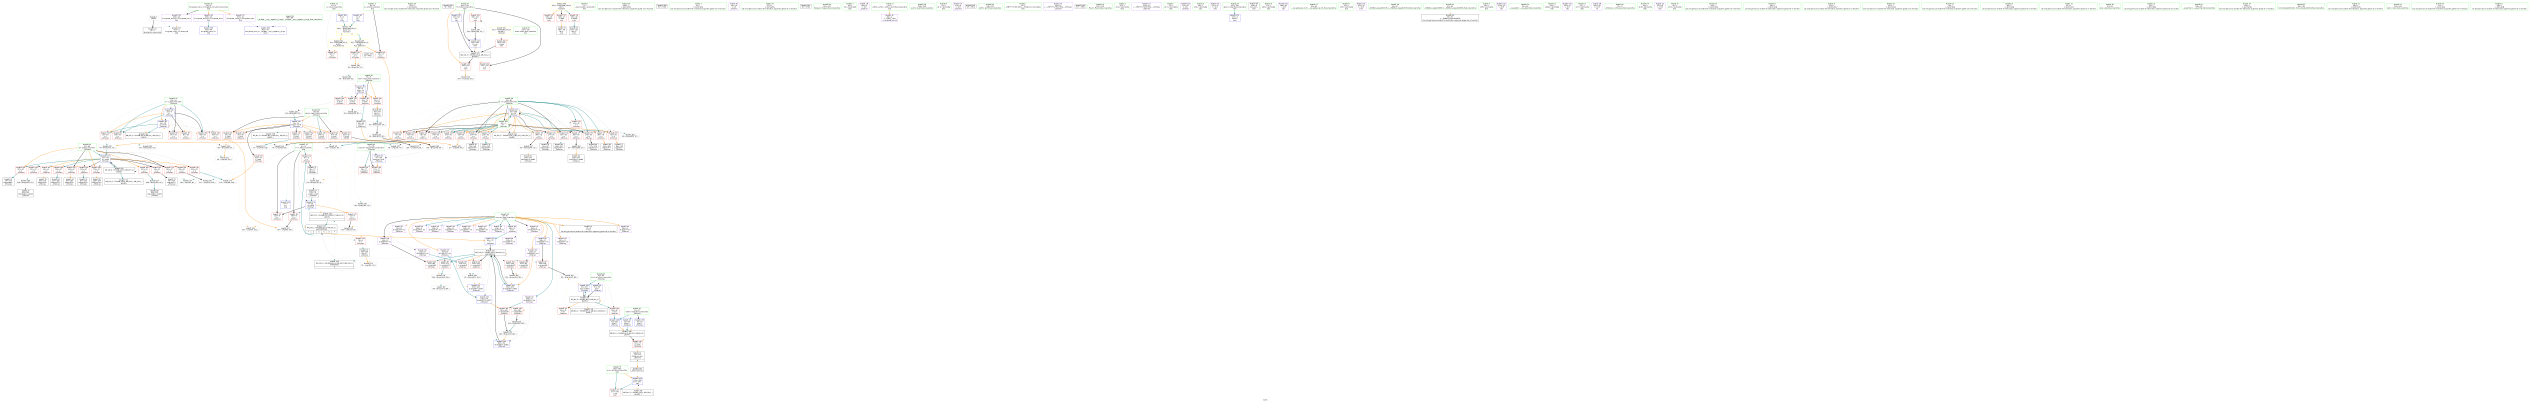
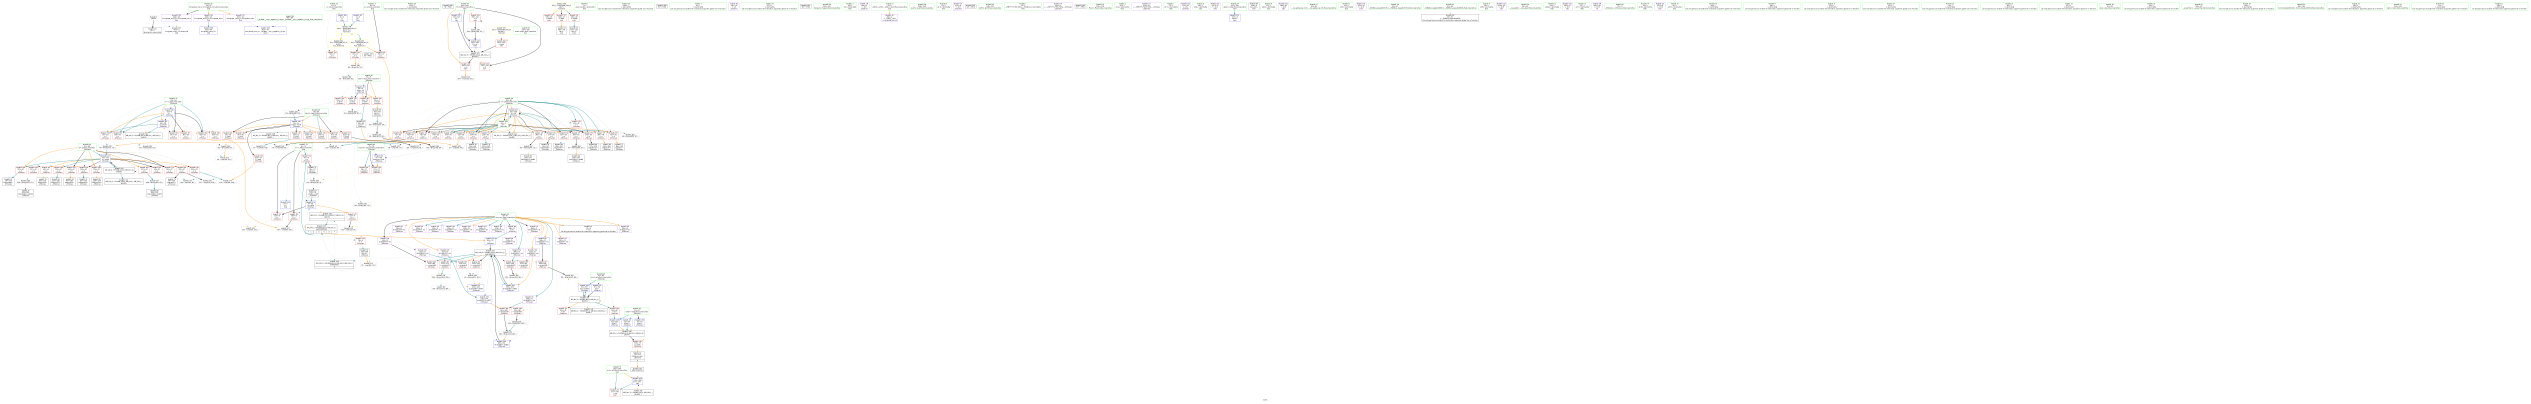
(164, 176) -> (177, 176)
none -> (517, 253)
